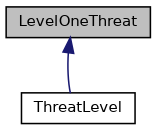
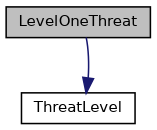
(68, 73) -> (88, 58)
